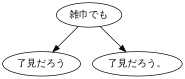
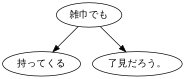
(42, 64) -> (42, 64)
